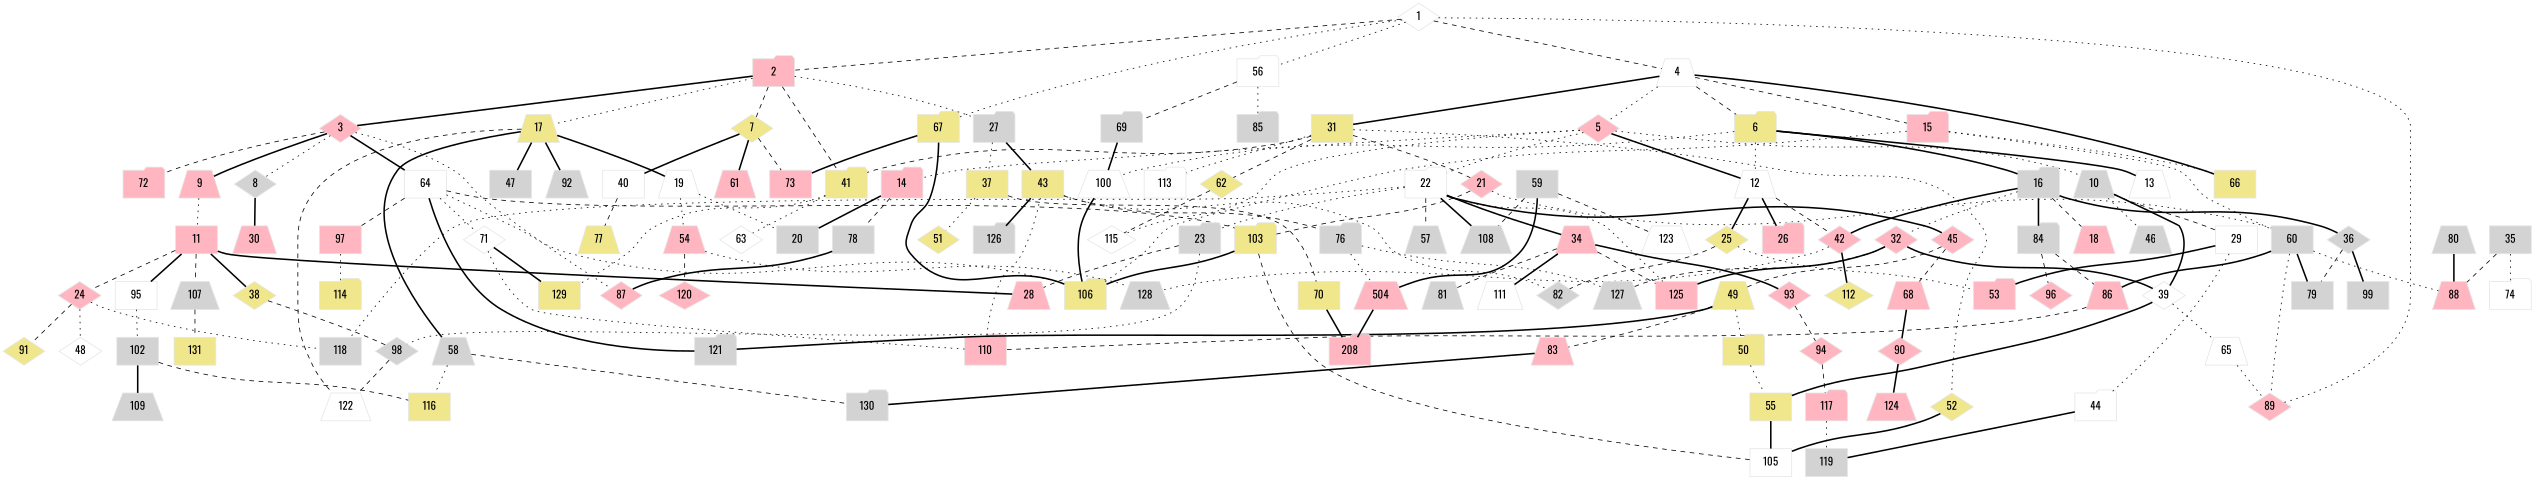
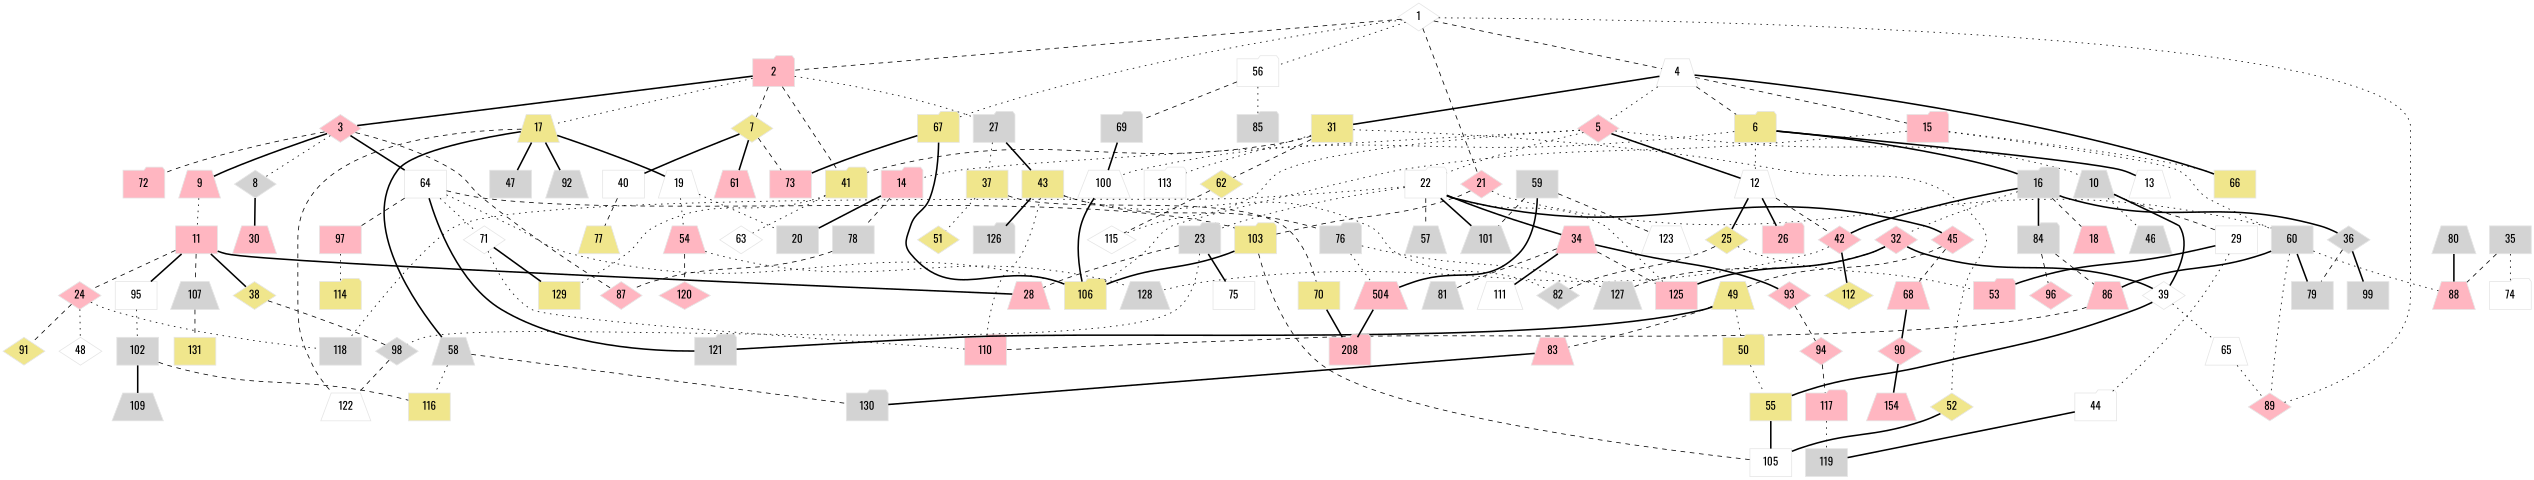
(1412, 155) -> (1450, 101)
(493, 206) -> (493, 206)
(1486, 240) -> (1486, 240)
(752, 267) -> (752, 267)
none -> (1234, 296)
(1891, 407) -> (1891, 407)
